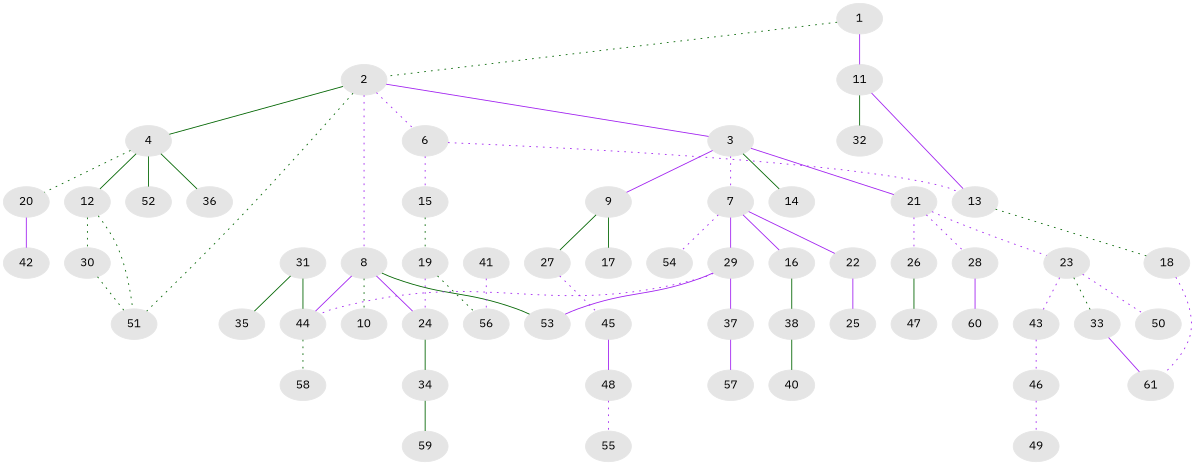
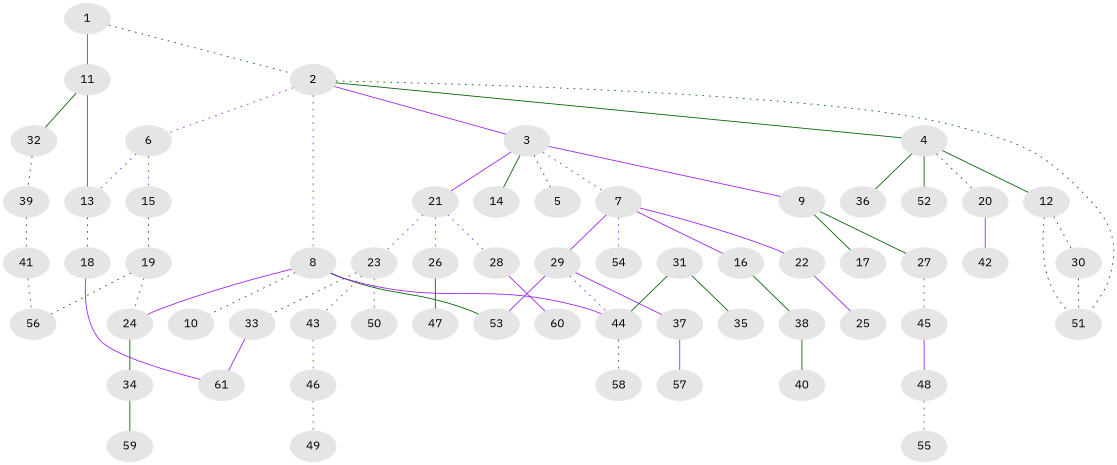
none -> (26, 202)
none -> (558, 202)
(1191, 328) -> (118, 352)
